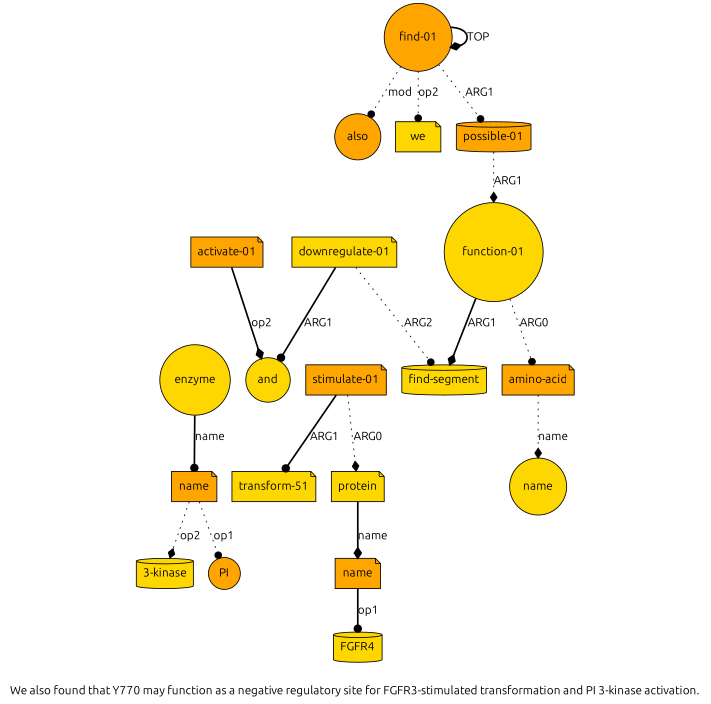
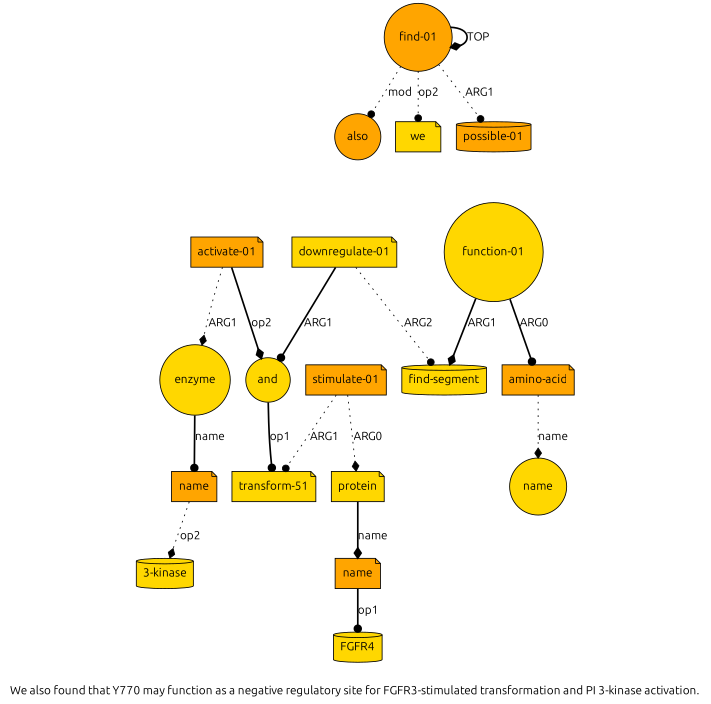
(494, 172) -> none
none -> (213, 301)
(520, 329) -> (520, 329)
(312, 430) -> (312, 430)
none -> (269, 433)
(224, 573) -> none
